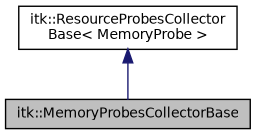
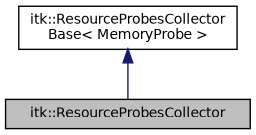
(128, 114) -> (128, 114)
